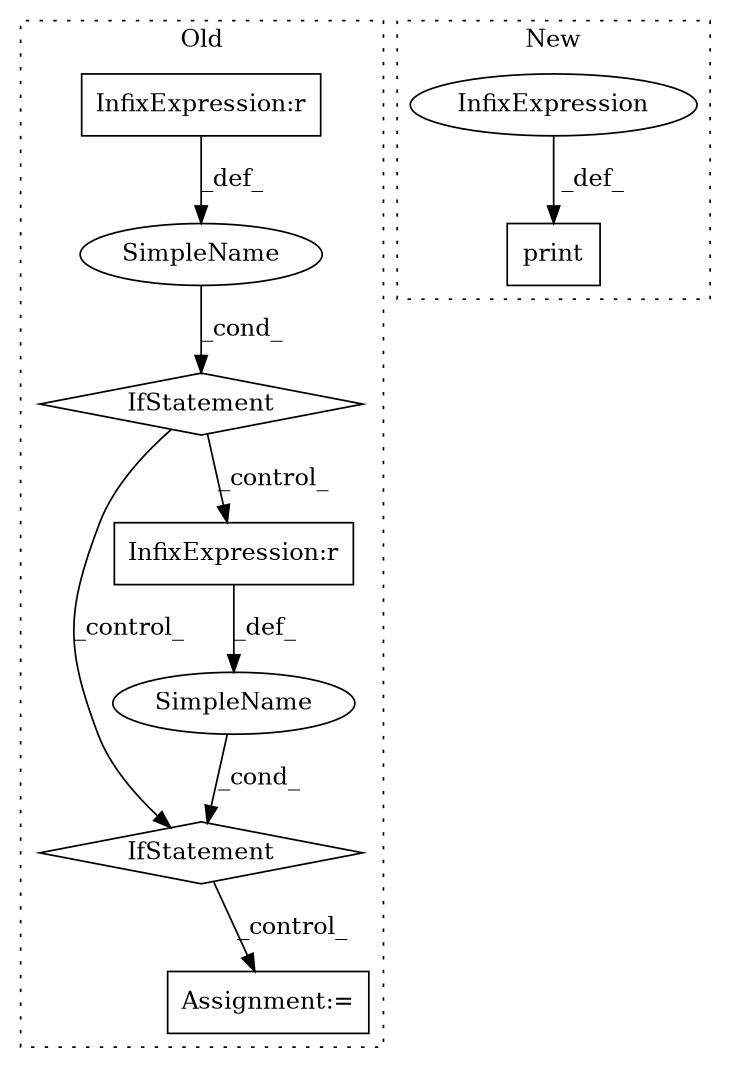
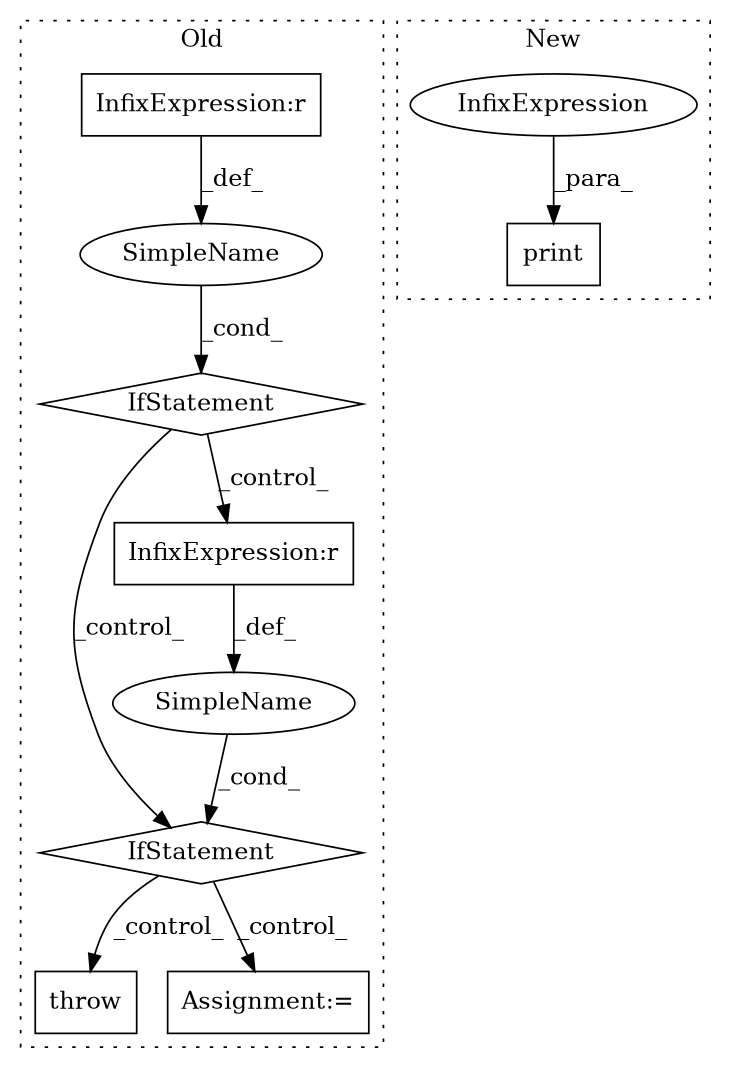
(593, 180) -> (593, 180)
none -> (86, 1002)
